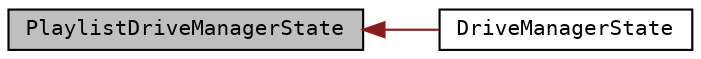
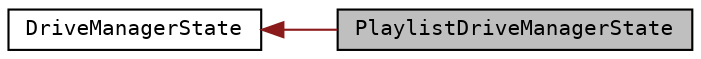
(412, 30) -> (310, 30)
